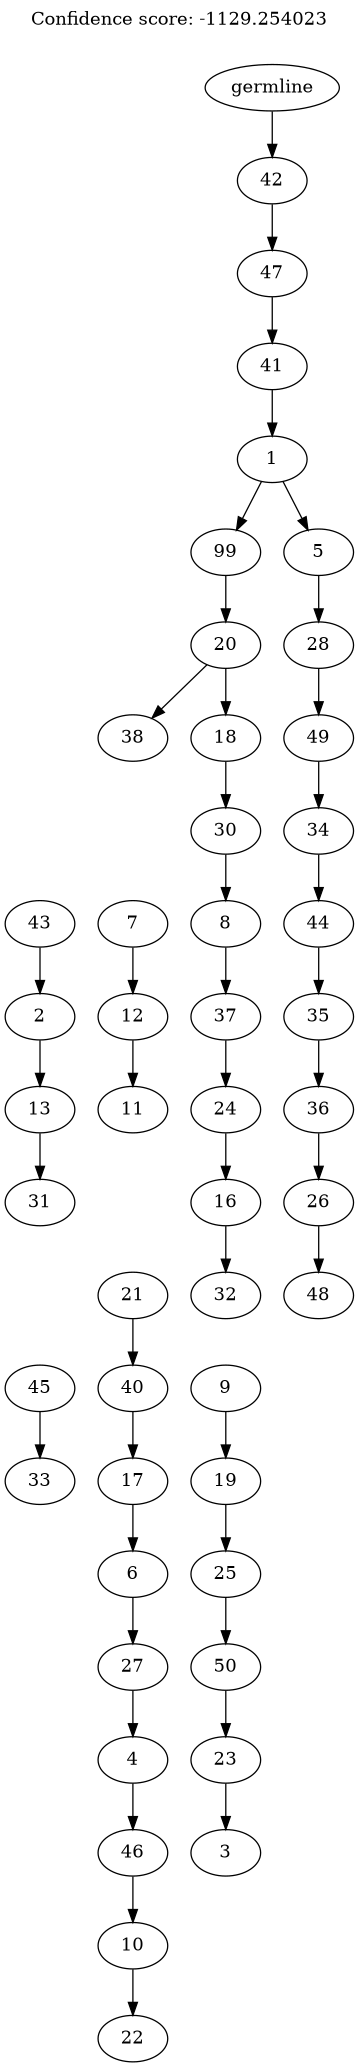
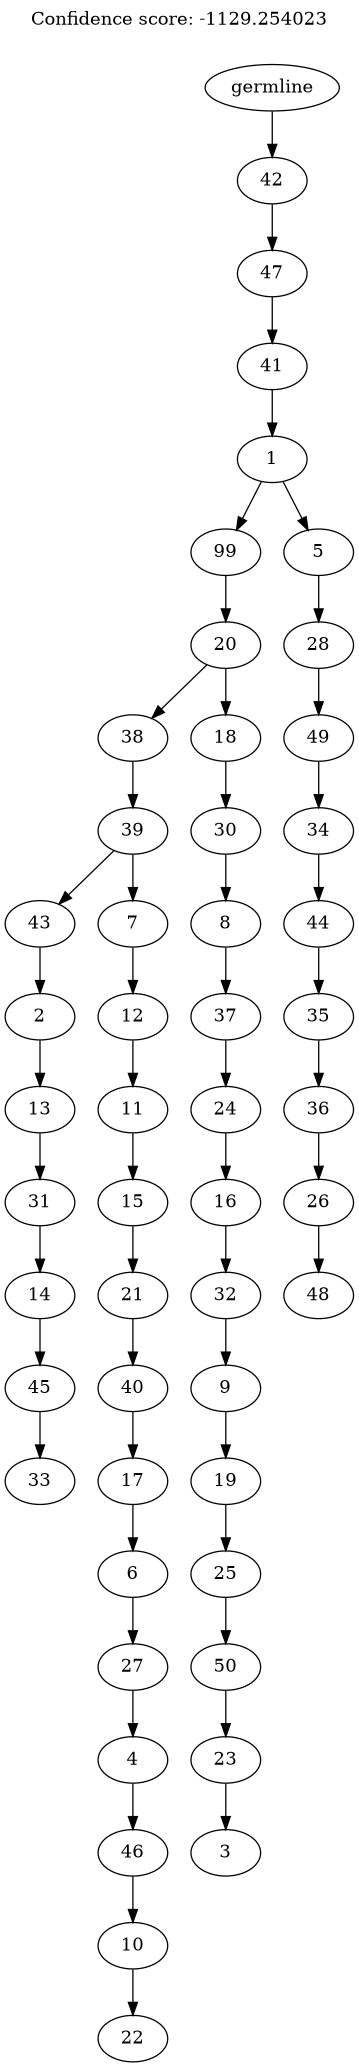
none -> (133, 831)
none -> (133, 1203)
none -> (40, 1295)
none -> (226, 1336)
